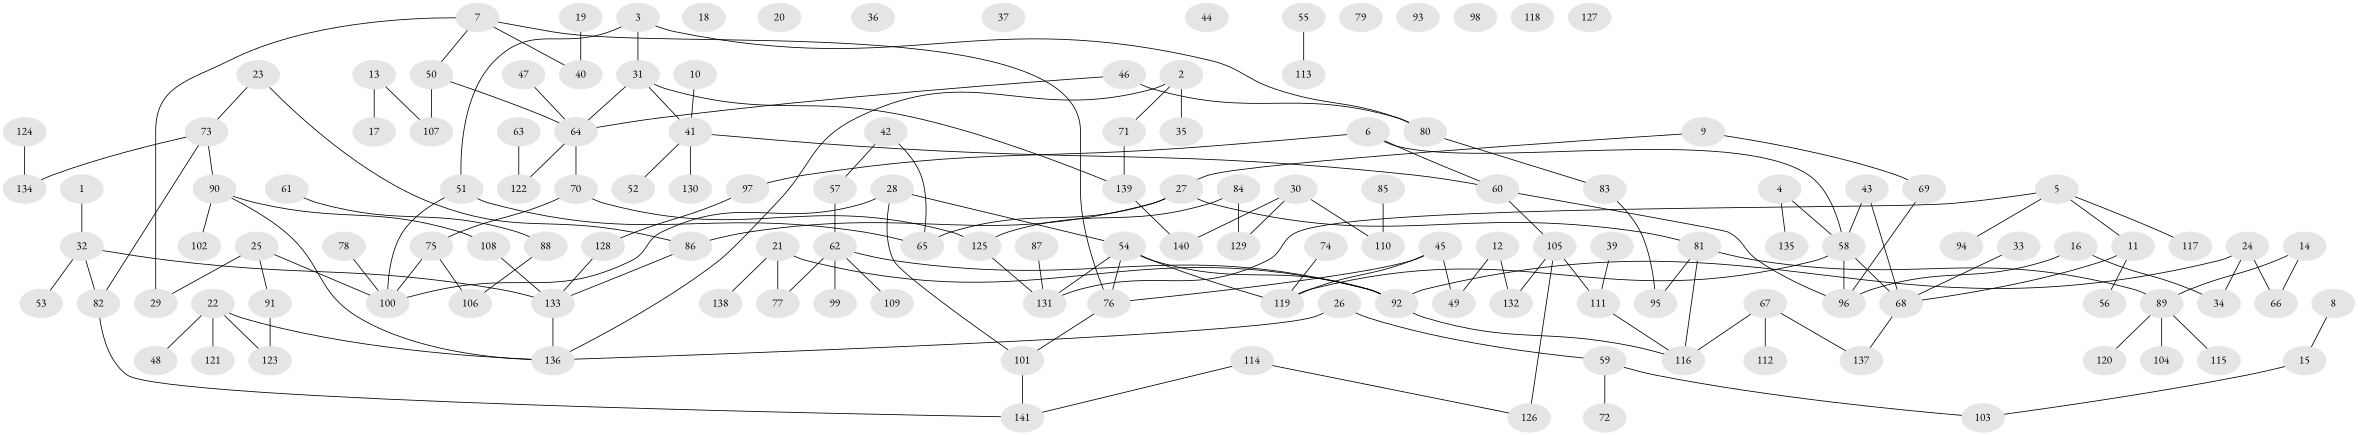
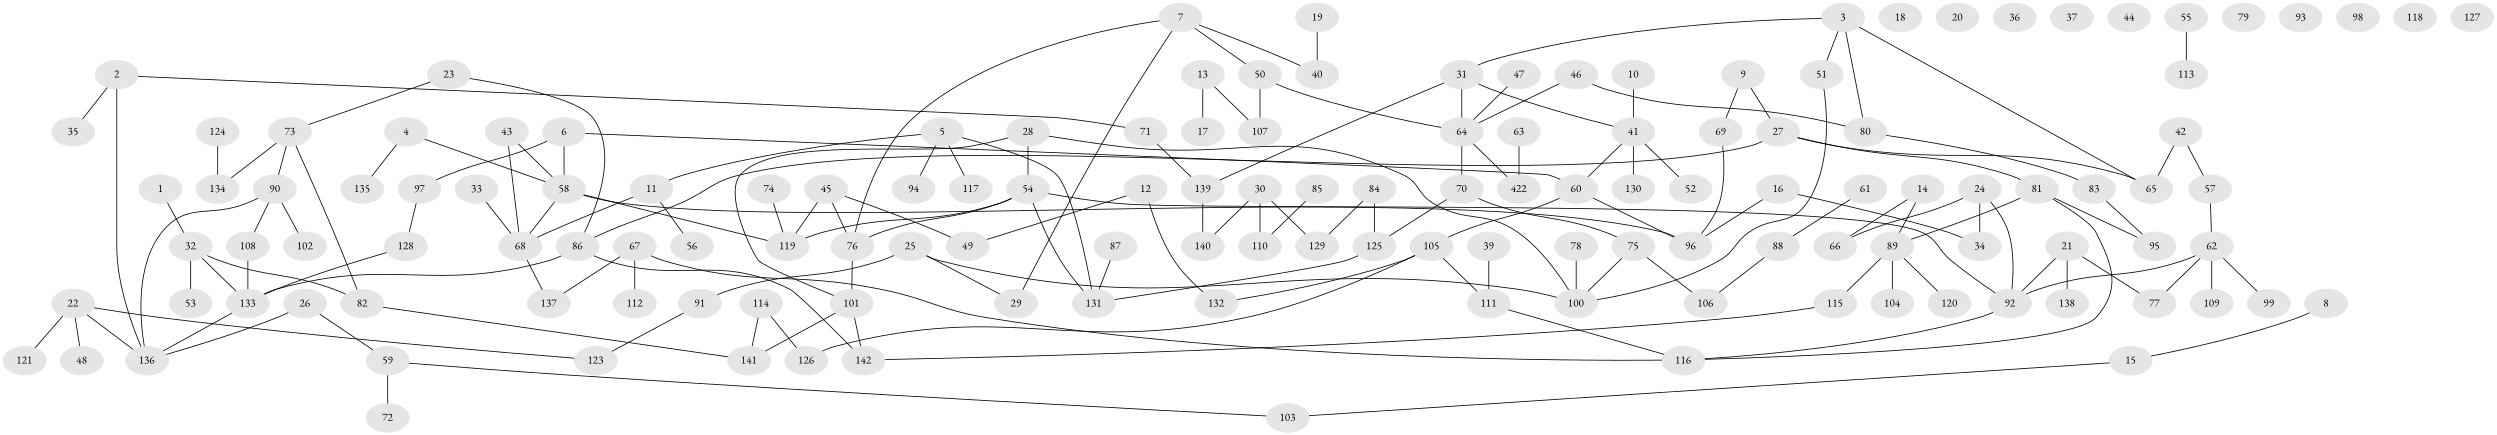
(519, 189) -> (1519, 189)
(636, 225) -> (1997, 103)
none -> (864, 361)
